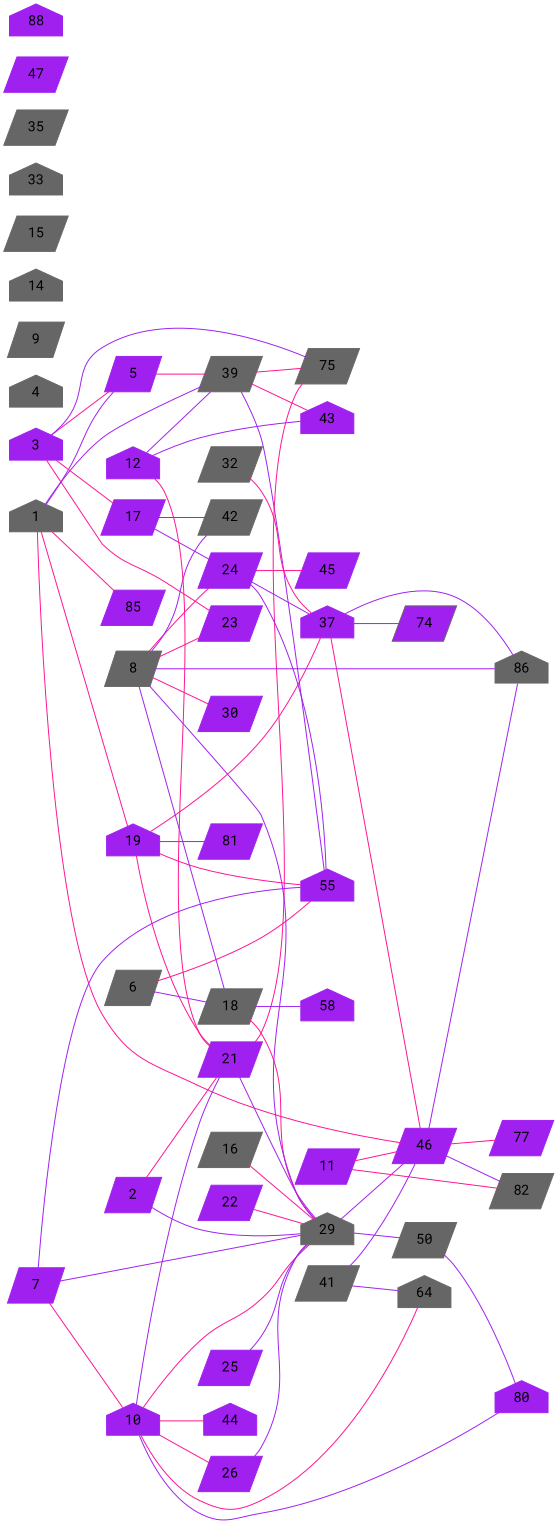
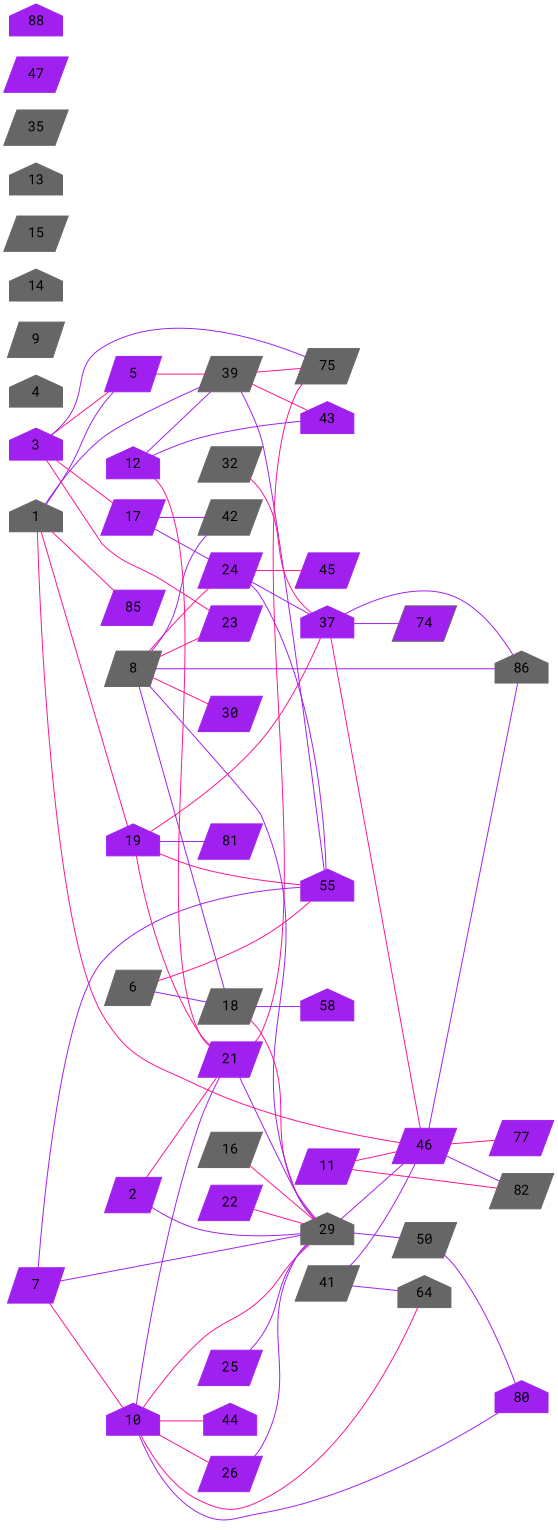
(36, 181) -> (36, 181)
